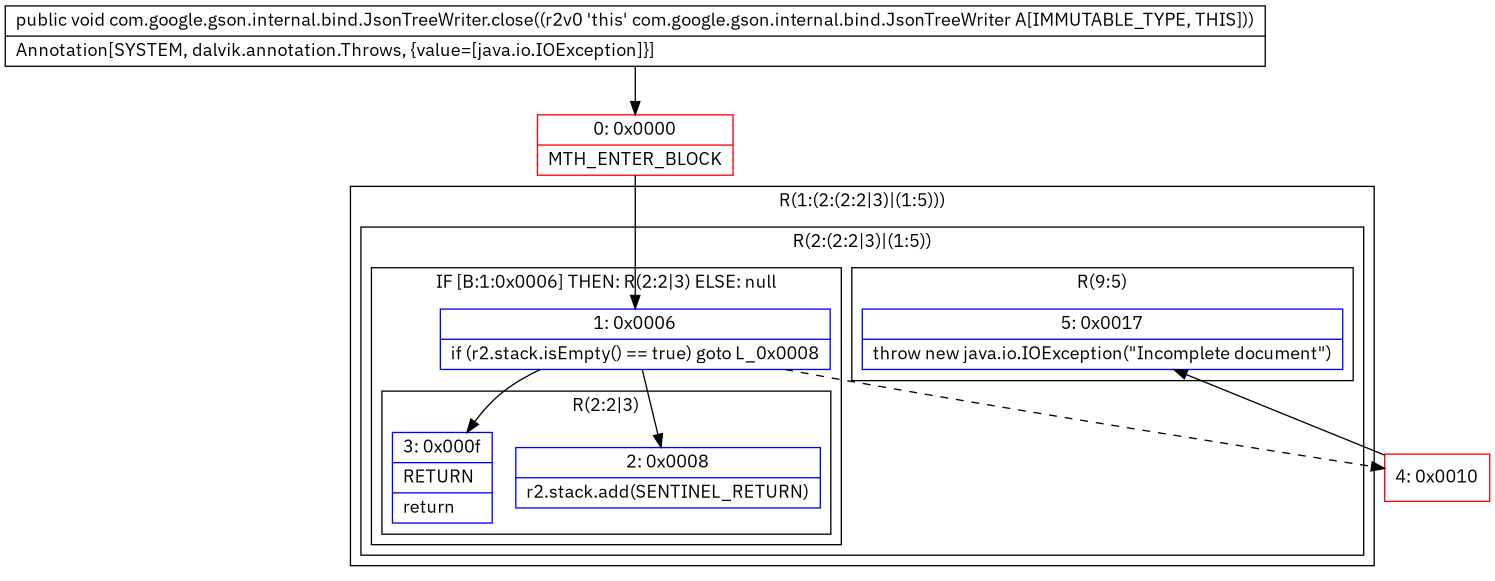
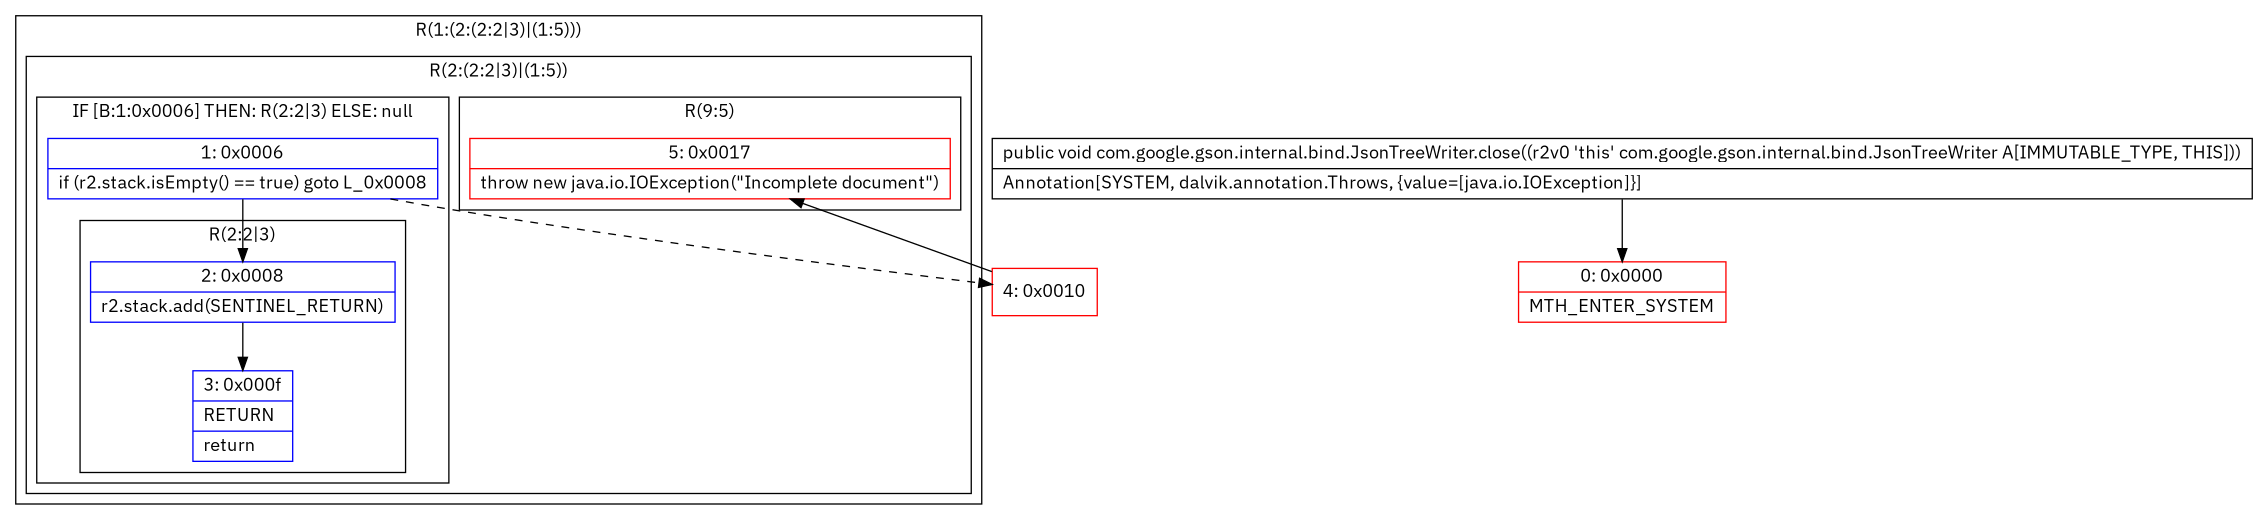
(635, 159) -> (1622, 306)
(635, 235) -> none
(1102, 339) -> (710, 169)
(494, 399) -> (243, 340)
